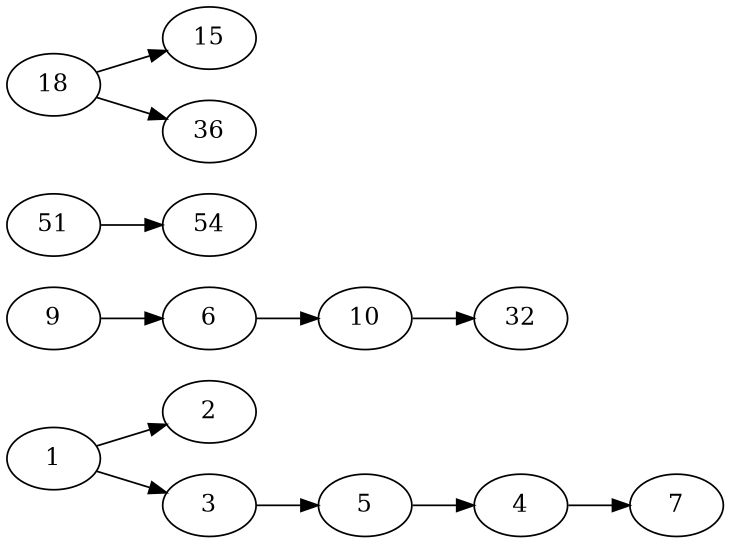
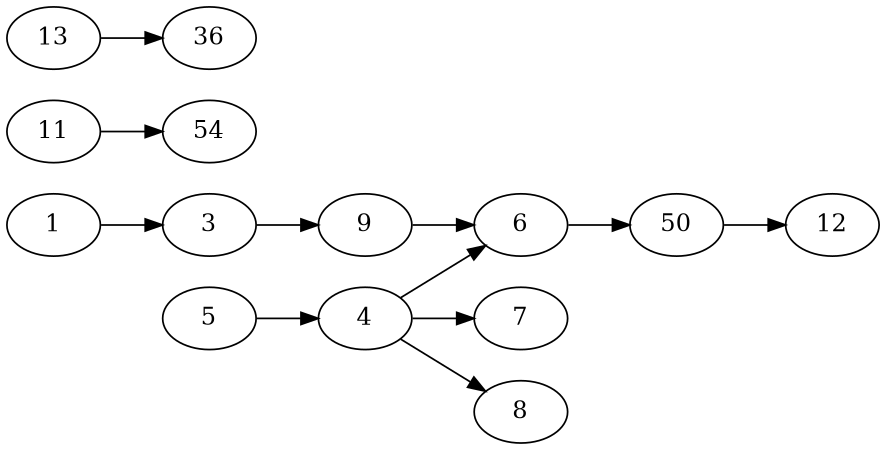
(209, 38) -> none
(54, 85) -> (54, 38)
(54, 225) -> (54, 132)
none -> (436, 276)
(365, 318) -> (677, 225)
(521, 318) -> (832, 225)
(209, 412) -> none
none -> (521, 412)
(279, 505) -> (279, 225)
